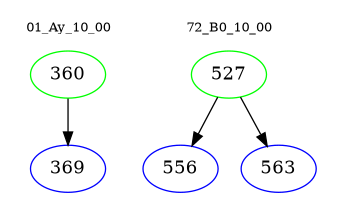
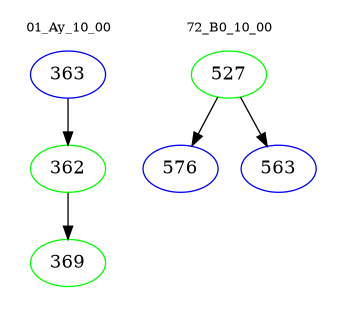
none -> (68, 75)
(68, 75) -> (68, 169)
(68, 169) -> (68, 263)
(181, 169) -> (181, 169)
